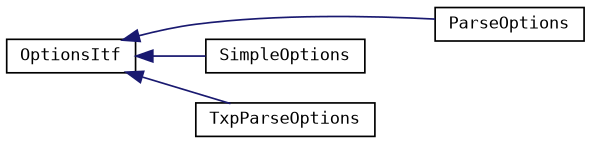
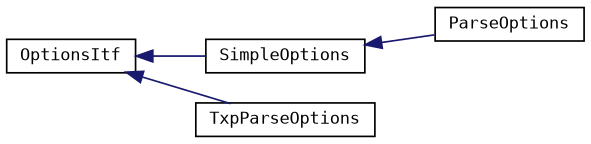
(286, 17) -> (408, 39)
